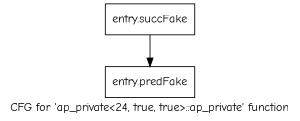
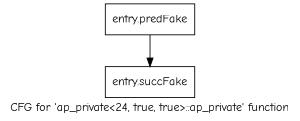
(150, 46) -> (150, 46)
